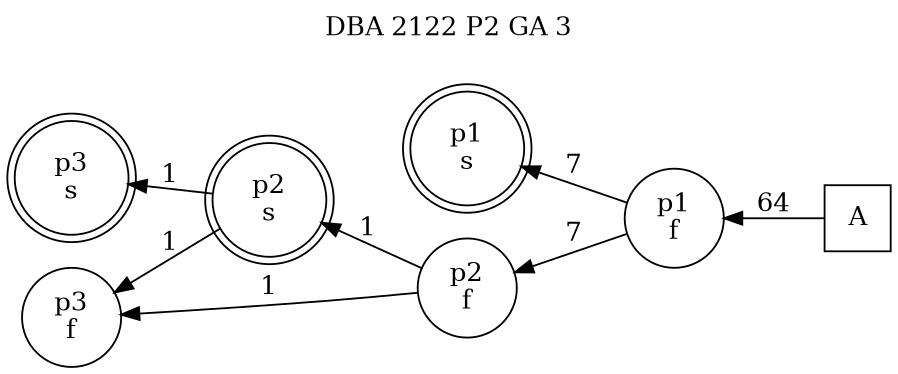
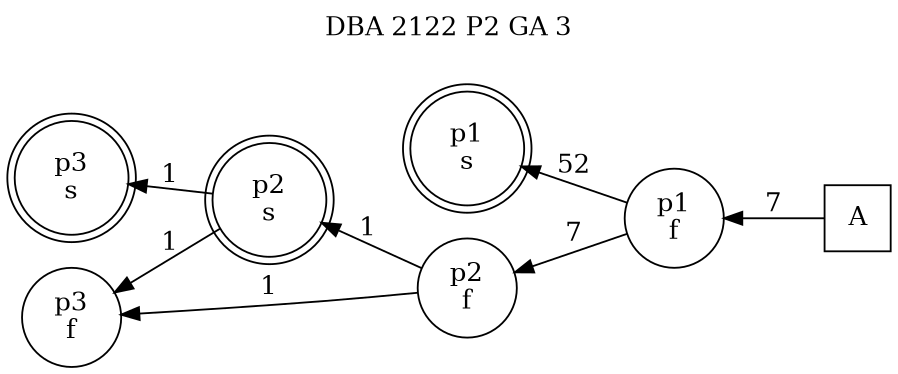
(574, 166) -> (574, 166)
(774, 204) -> (774, 204)
